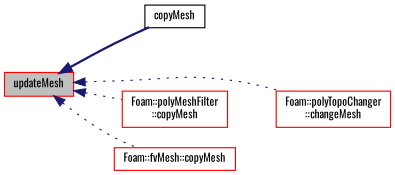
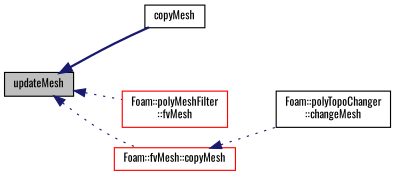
(184, 77) -> (249, 136)
(39, 84) -> (39, 84)
(175, 109) -> (175, 109)
(333, 109) -> (333, 109)
